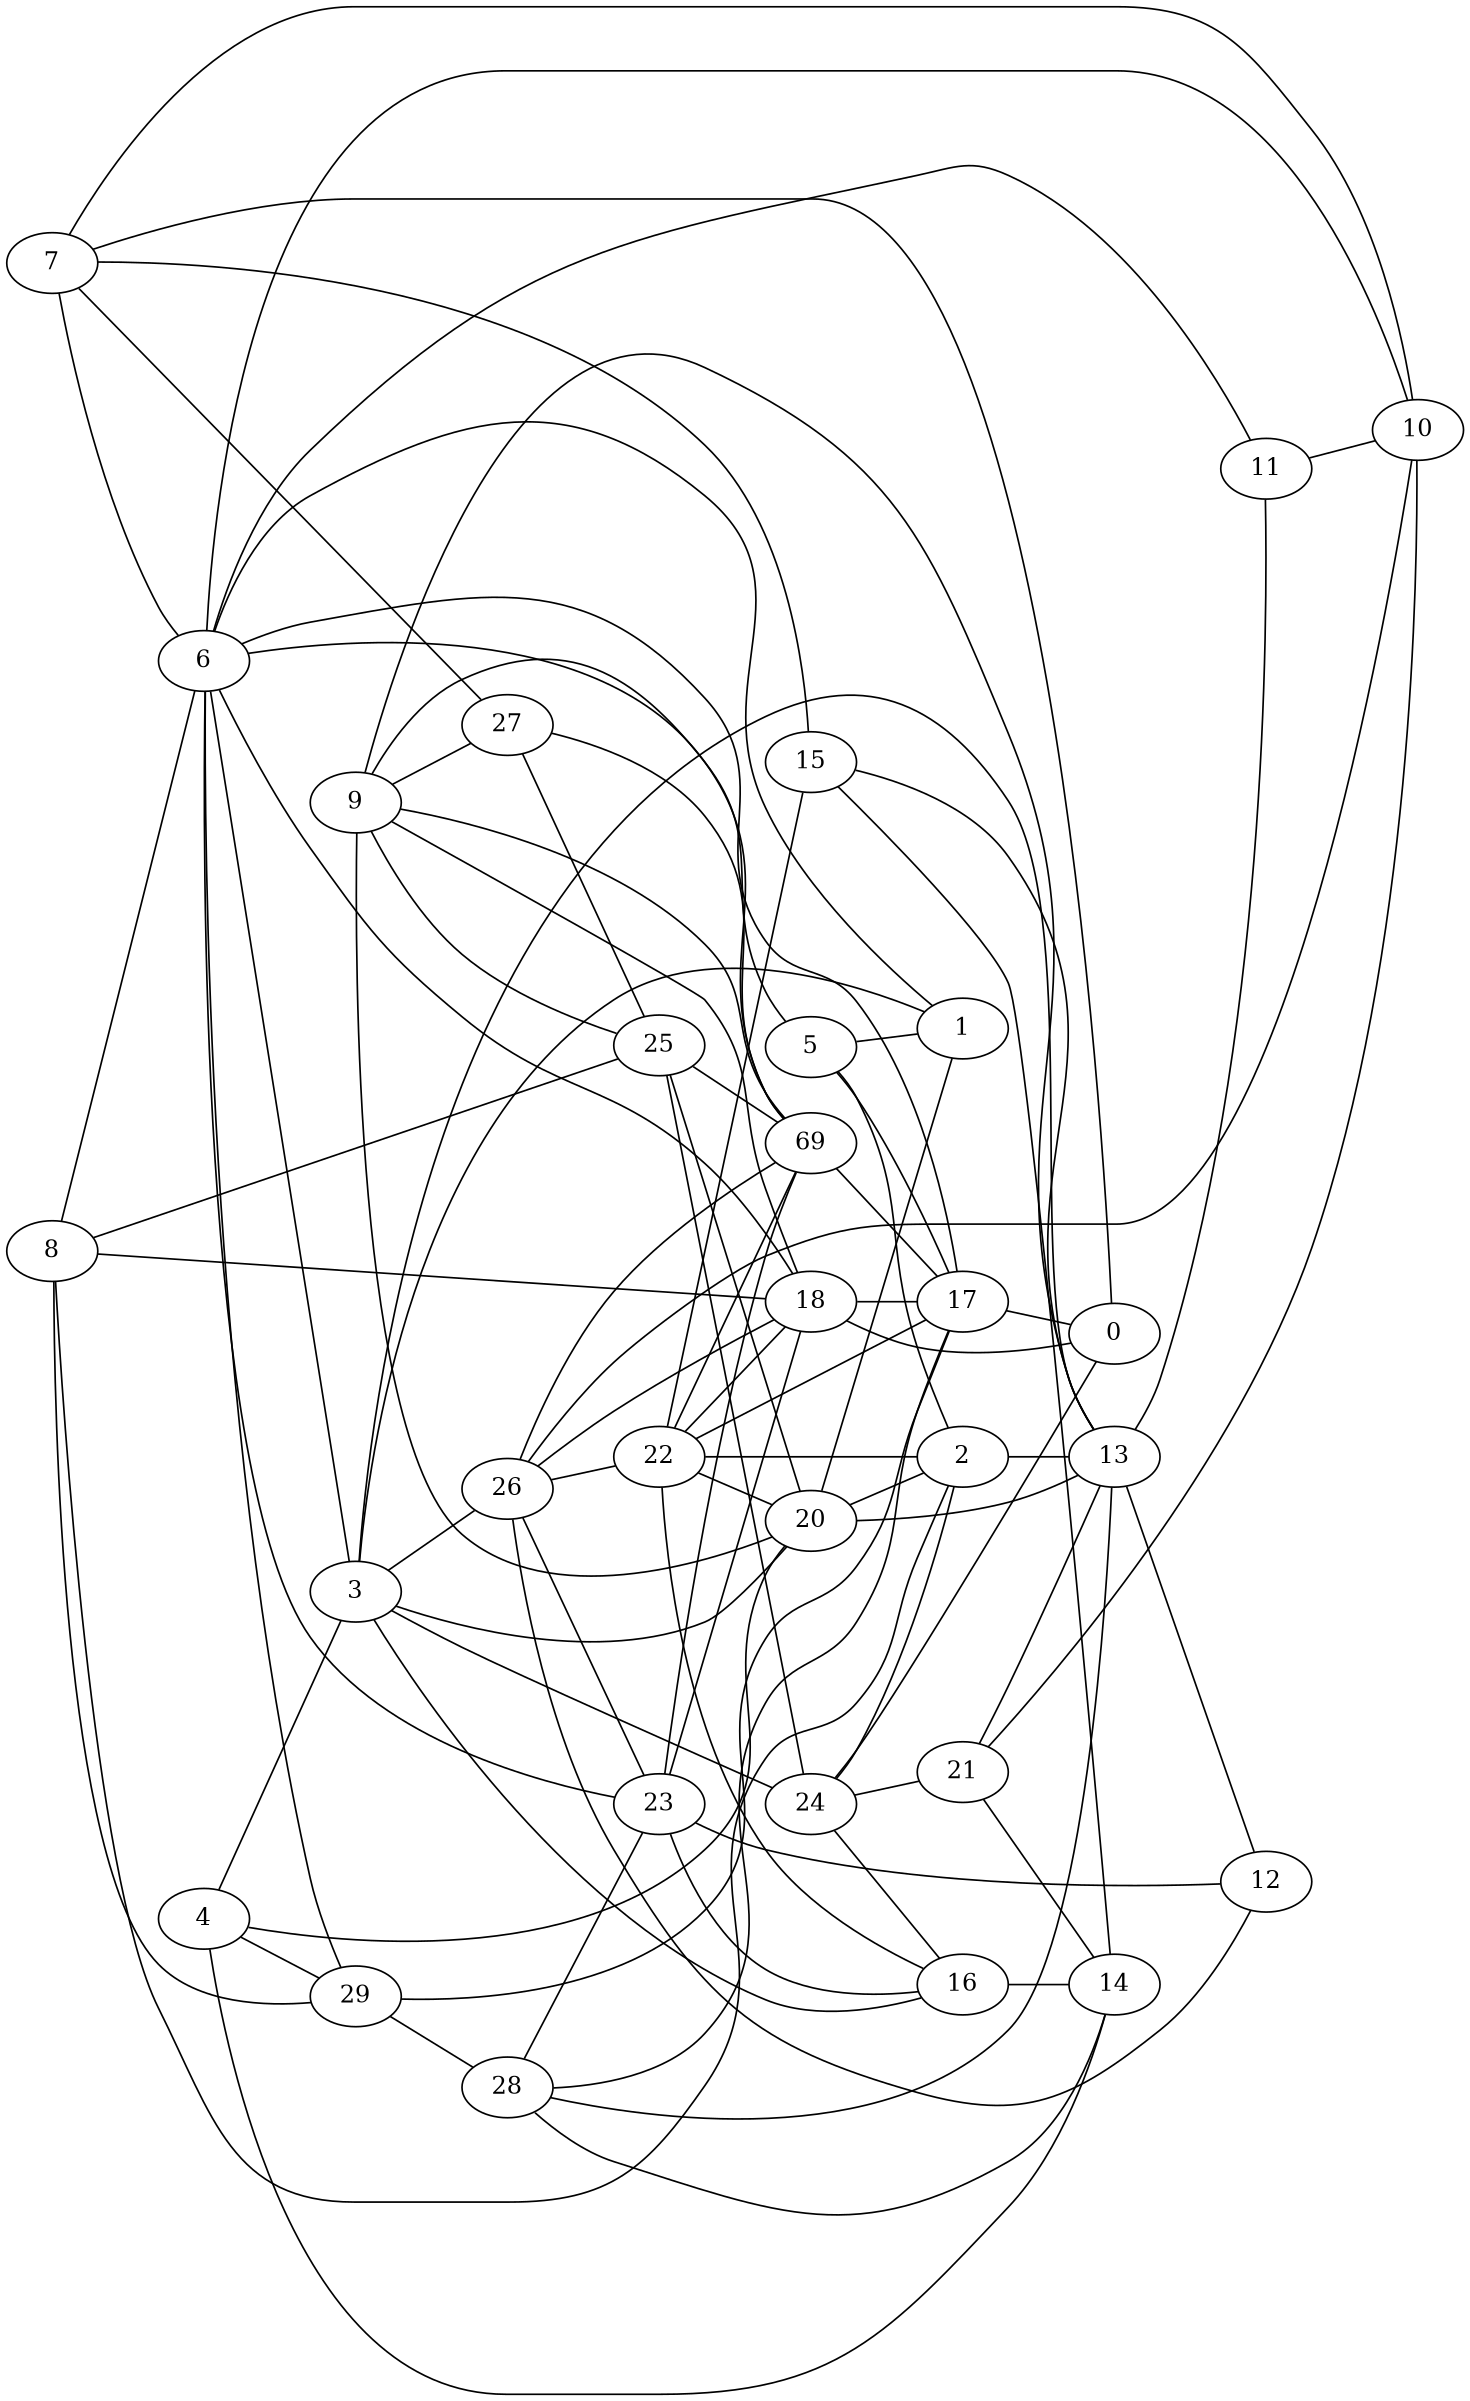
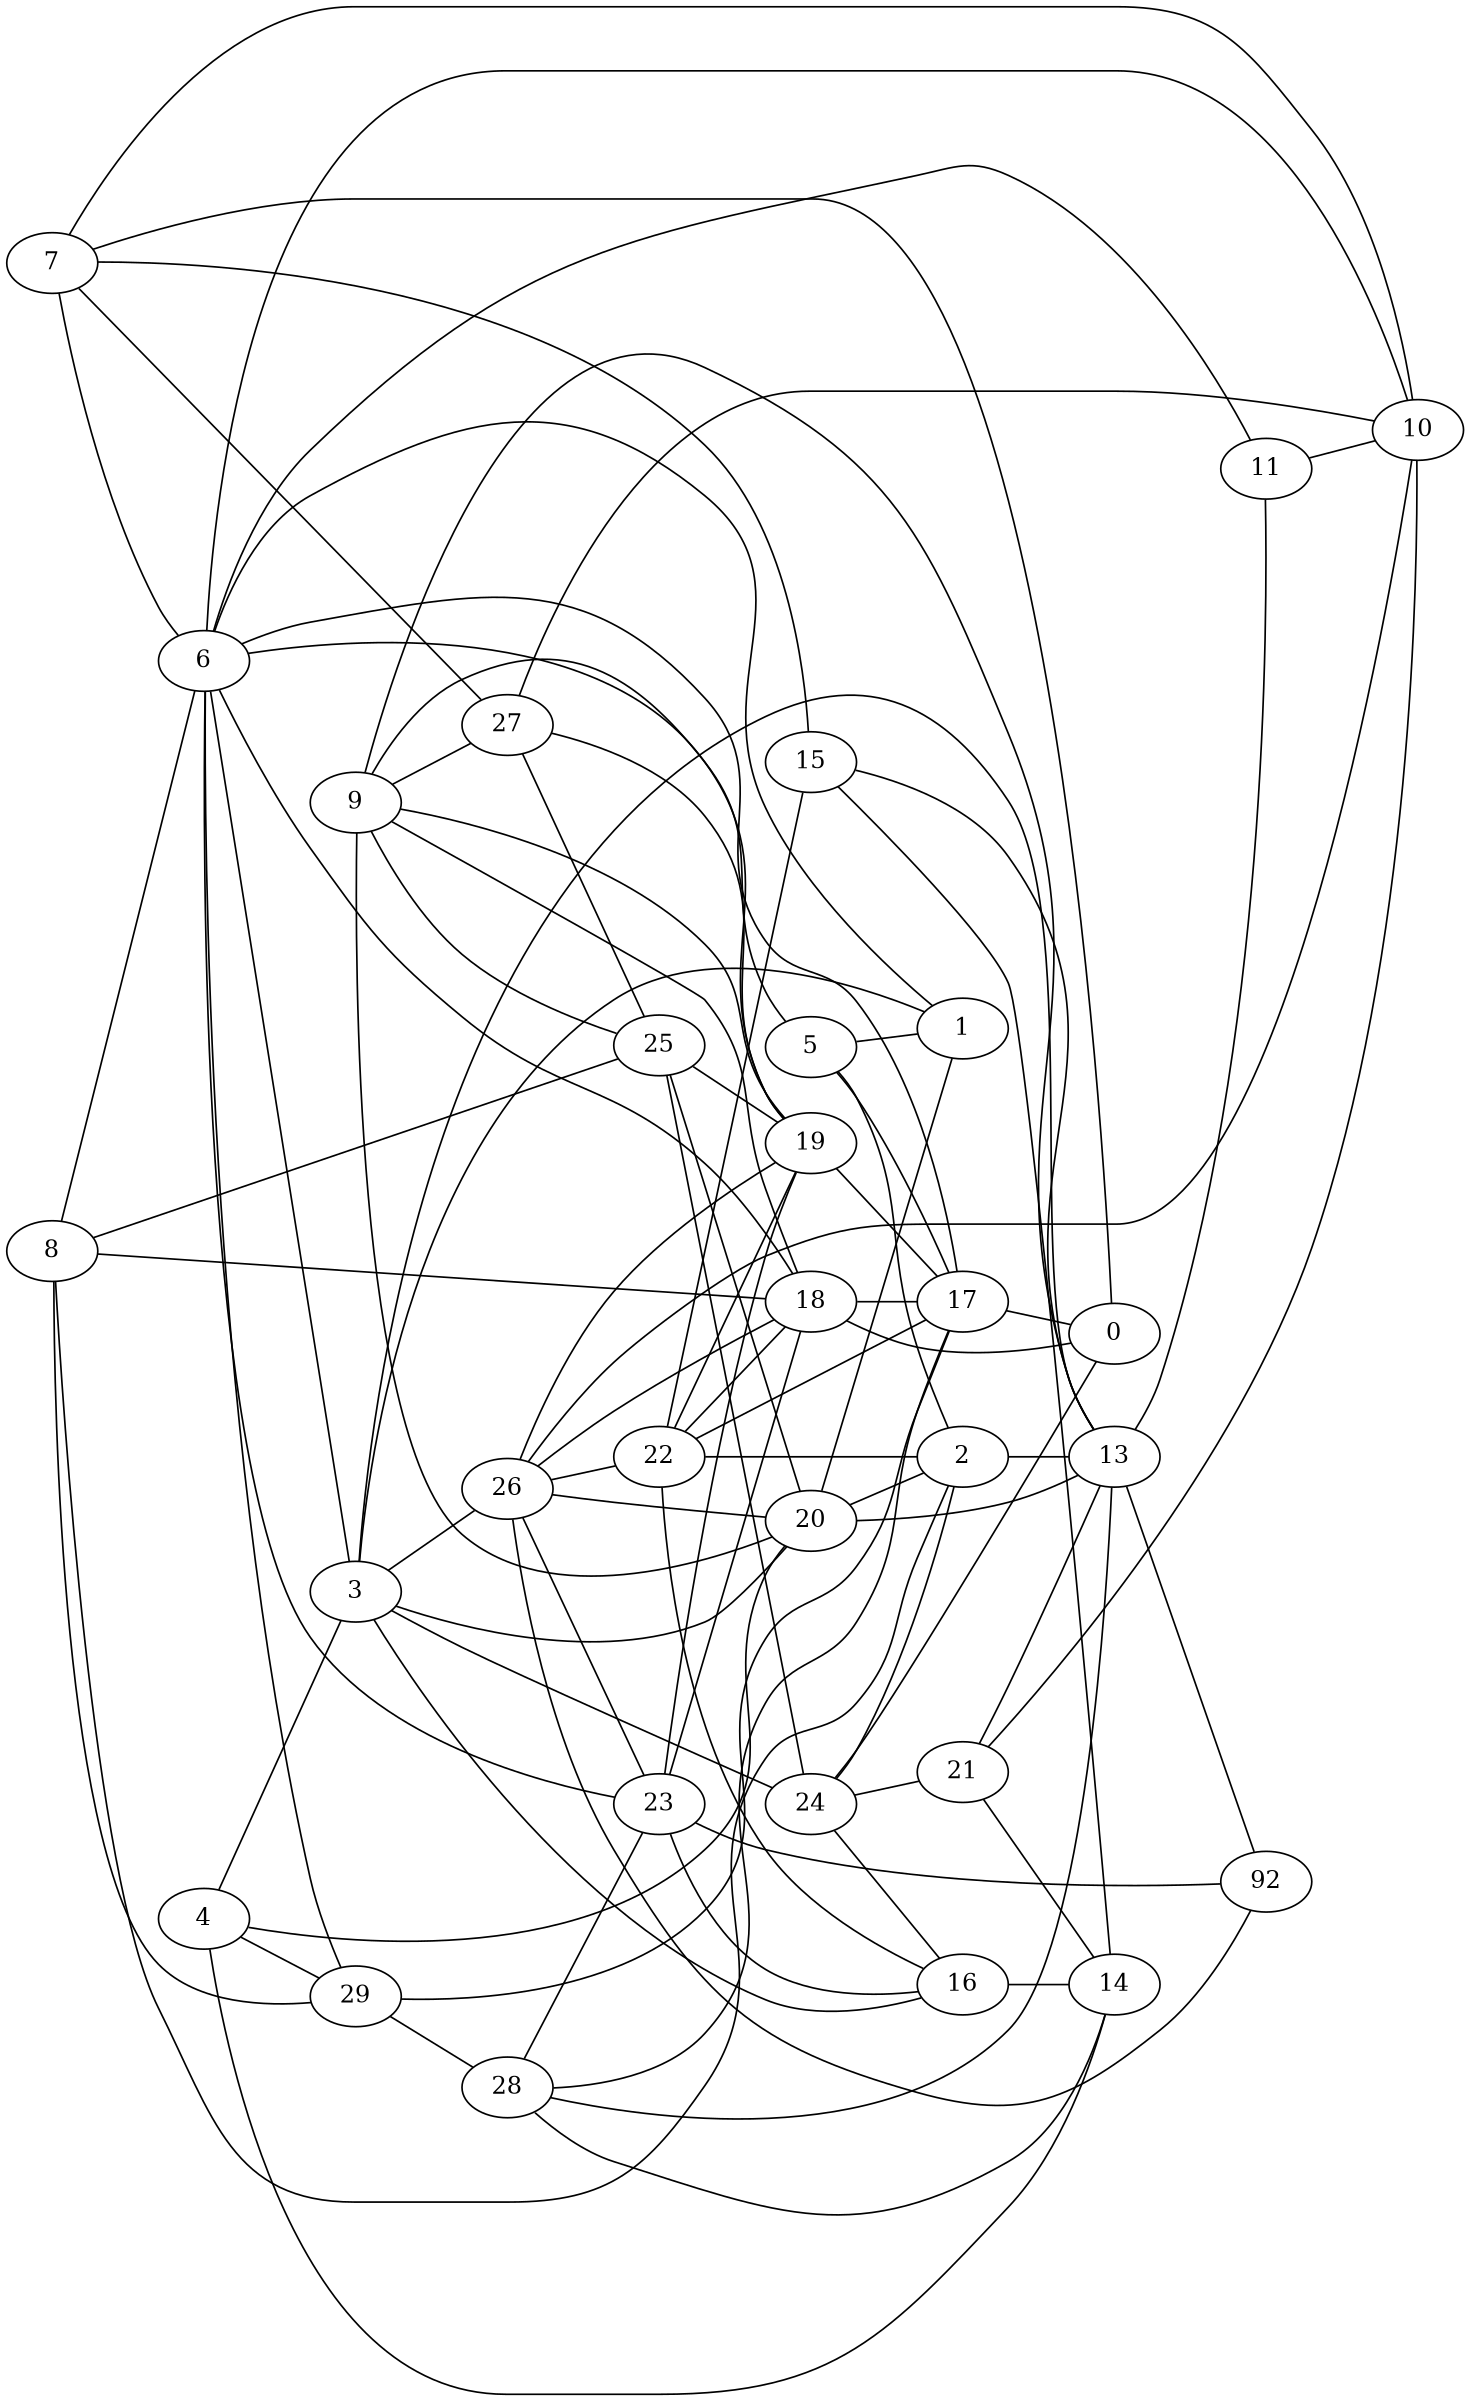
none -> (871, 391)
(811, 1143) -> (811, 1143)
(735, 1489) -> (648, 1506)
(1266, 1882) -> (1266, 1882)
